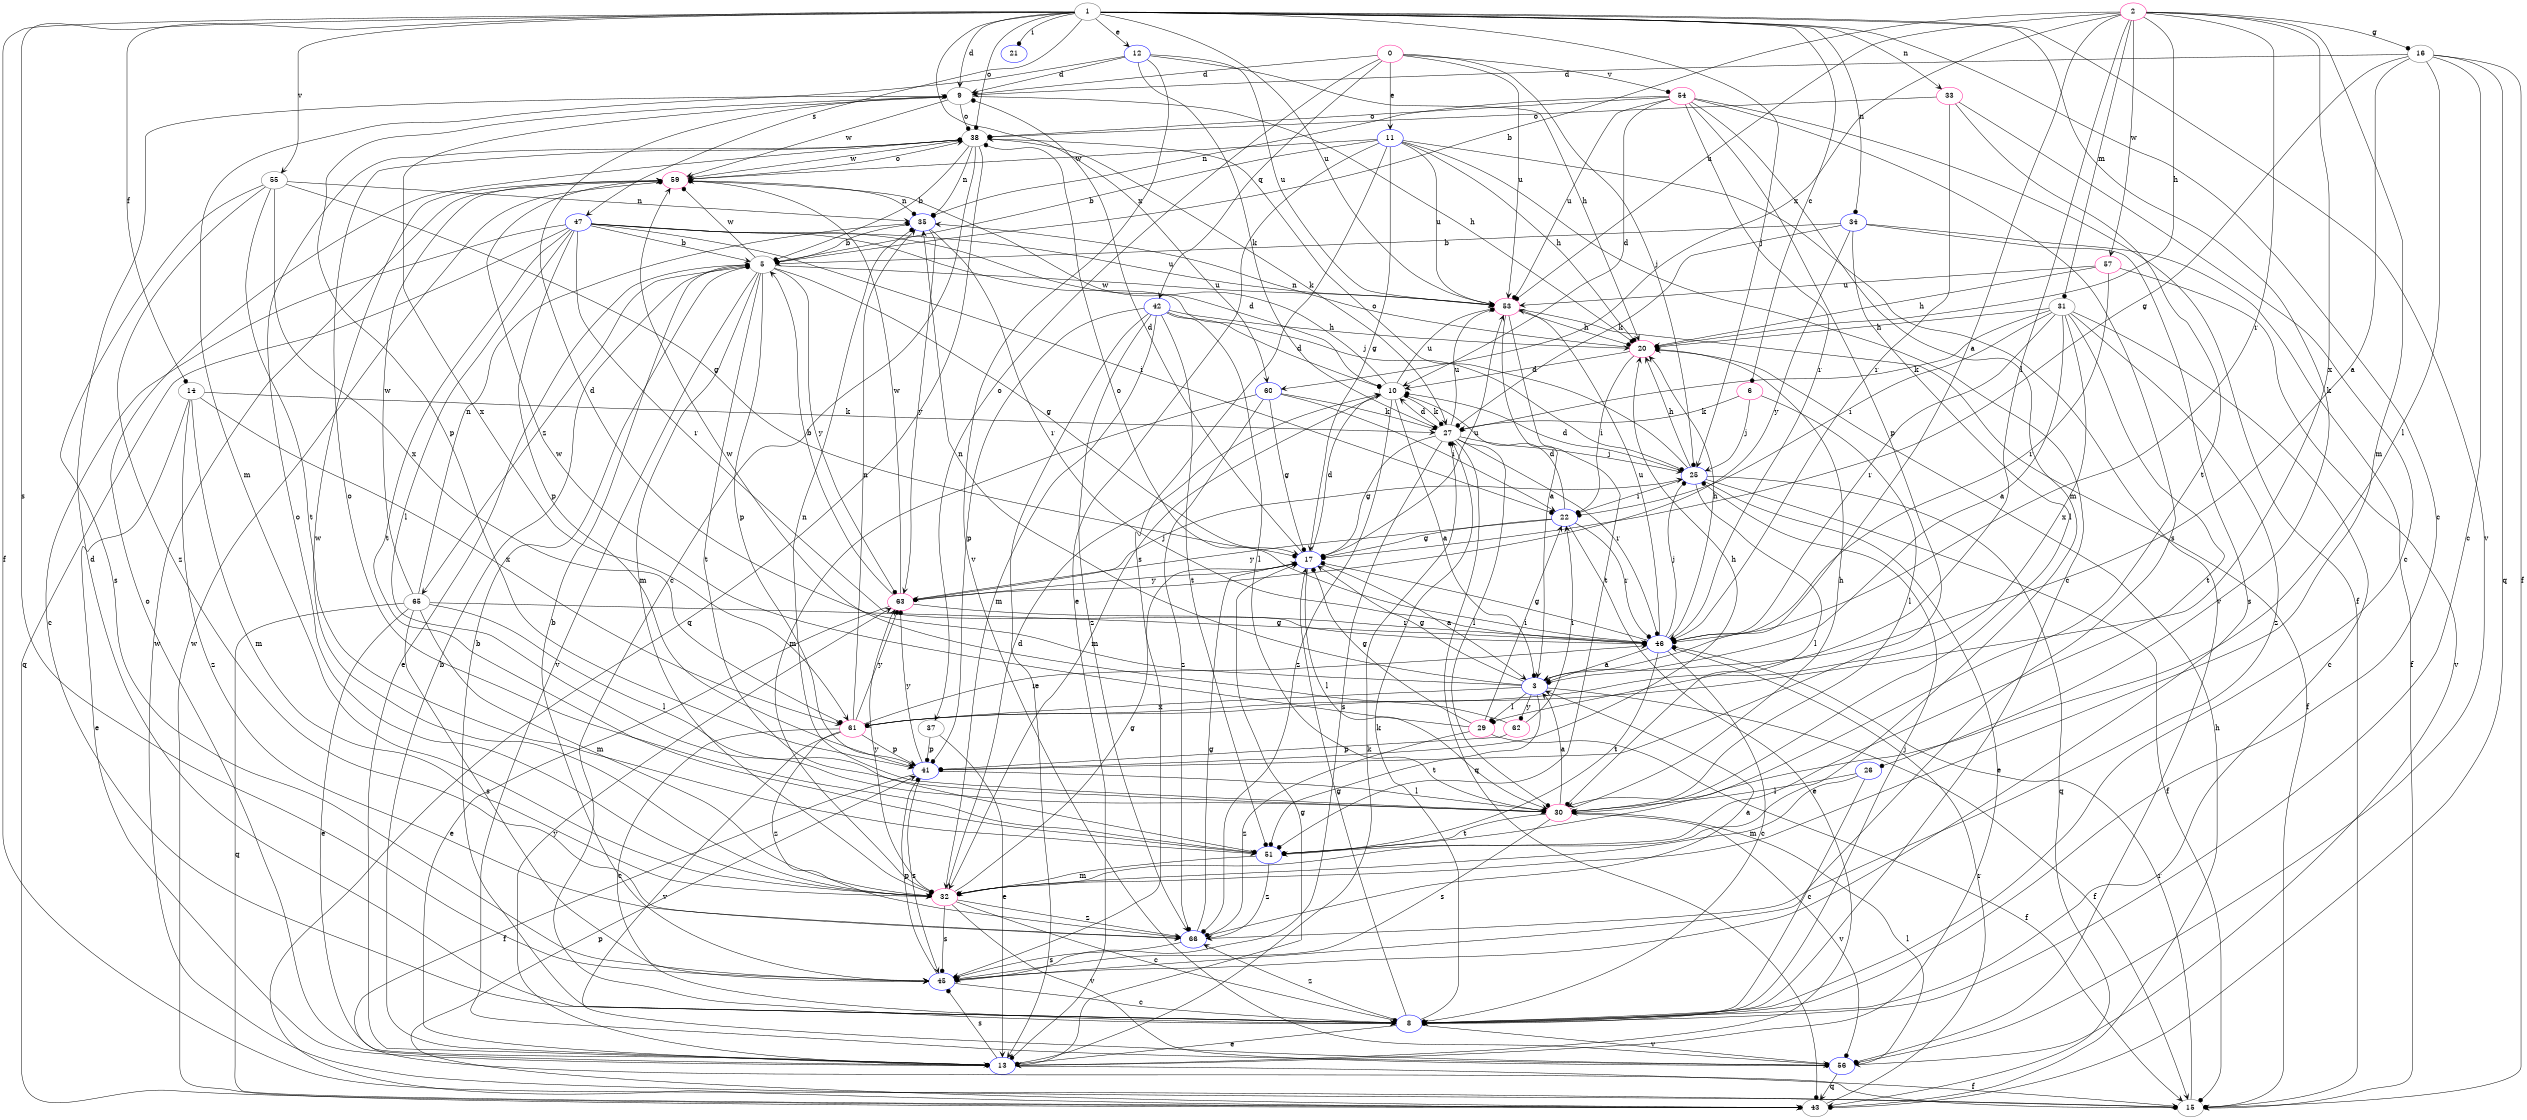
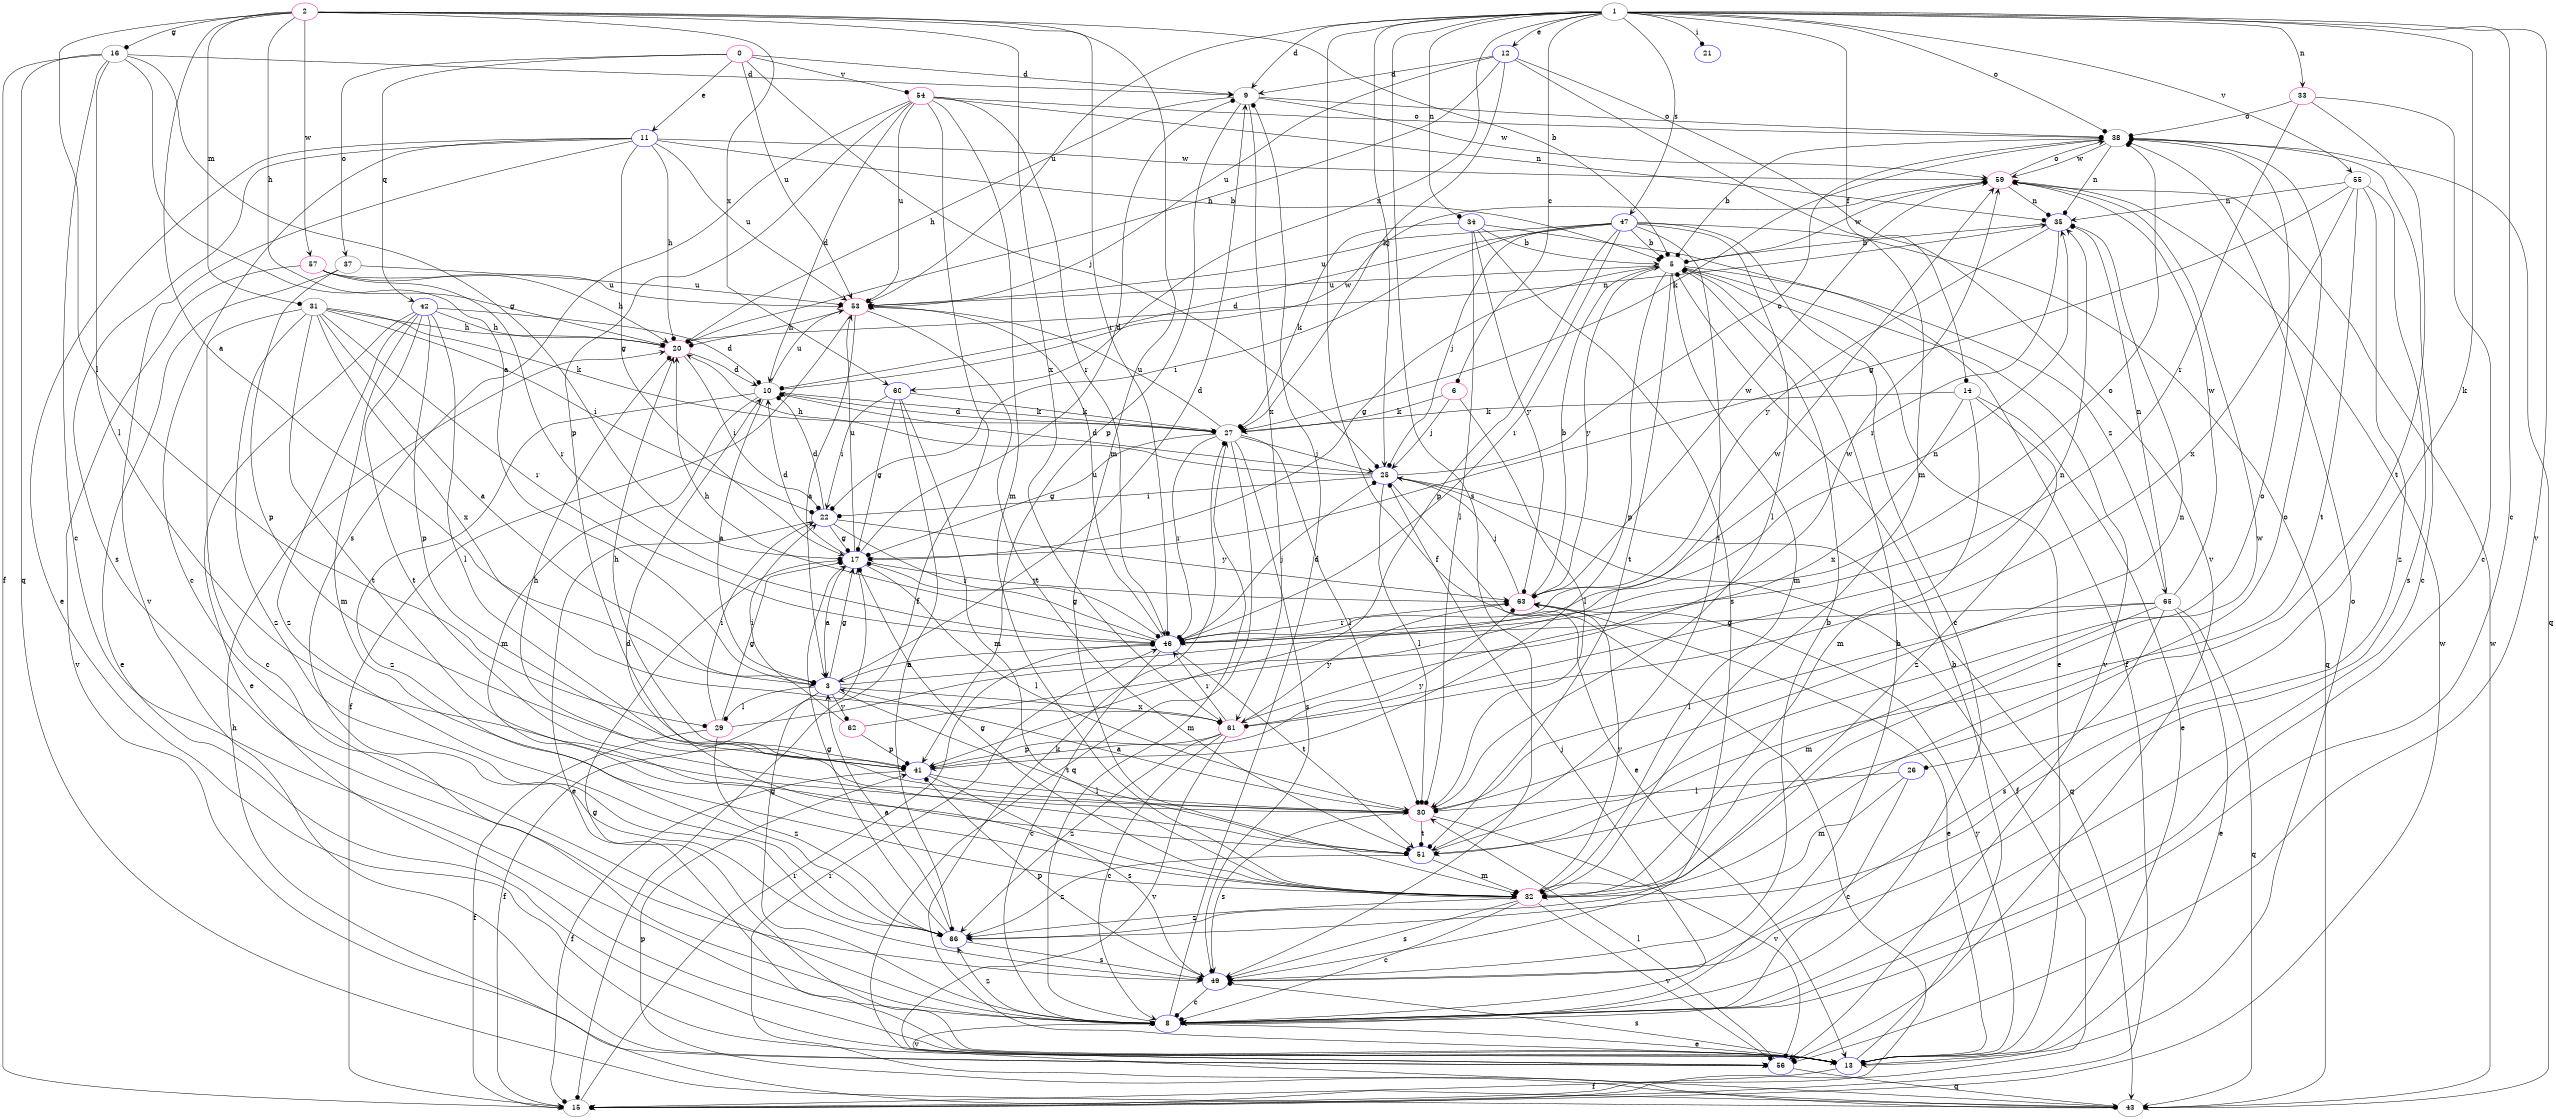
(1795, 94) -> (612, 282)
(668, 243) -> (1645, 243)
(1379, 729) -> (1191, 729)
(942, 982) -> (1215, 982)
